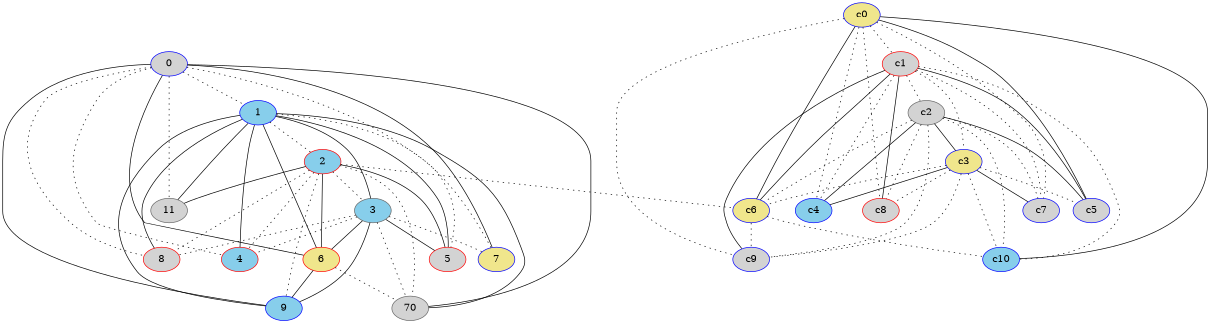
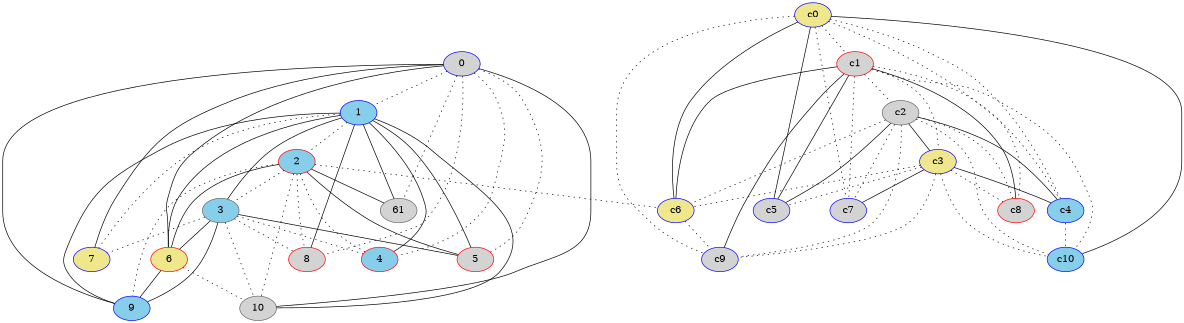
(169, 211) -> (399, 211)
(858, 237) -> (1066, 235)
(410, 308) -> (258, 308)
